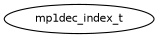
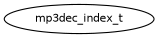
(79, 19) -> (79, 19)
